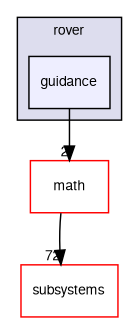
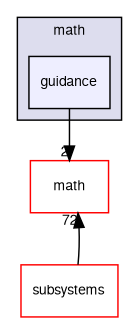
(69, 31) -> (69, 31)
(60, 232) -> (79, 246)
